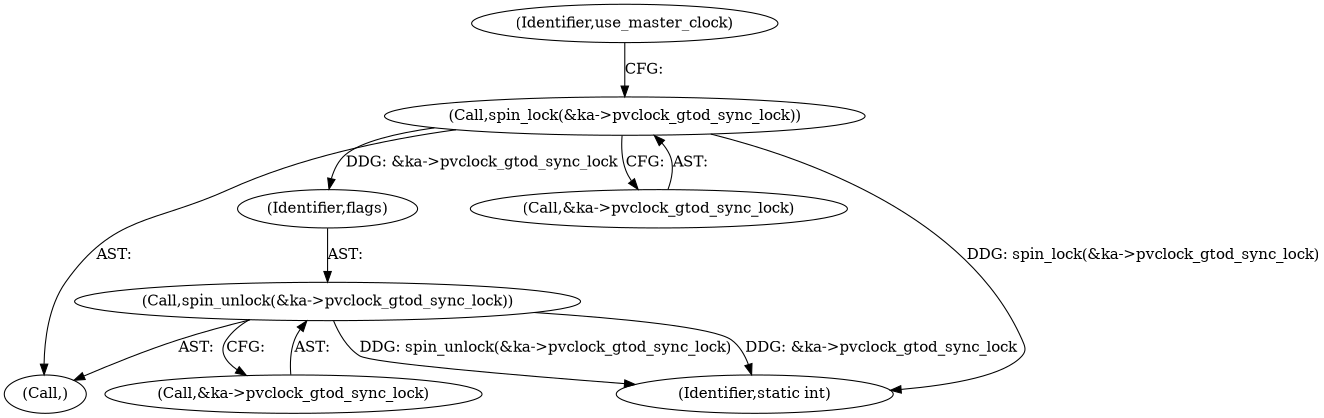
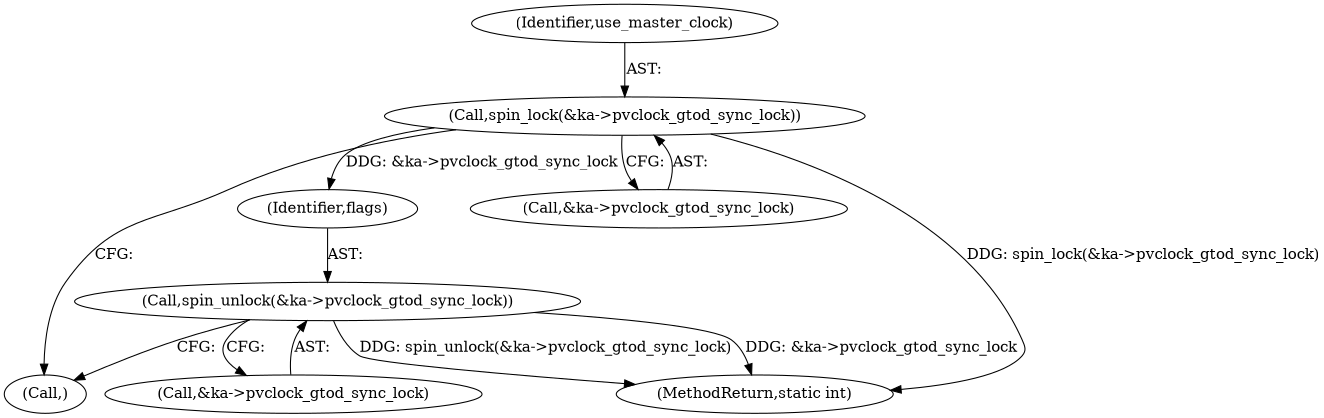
(647, 70) -> (647, 70)
(117, 255) -> (117, 255)
(199, 348) -> (199, 348)
(755, 394) -> (755, 394)
